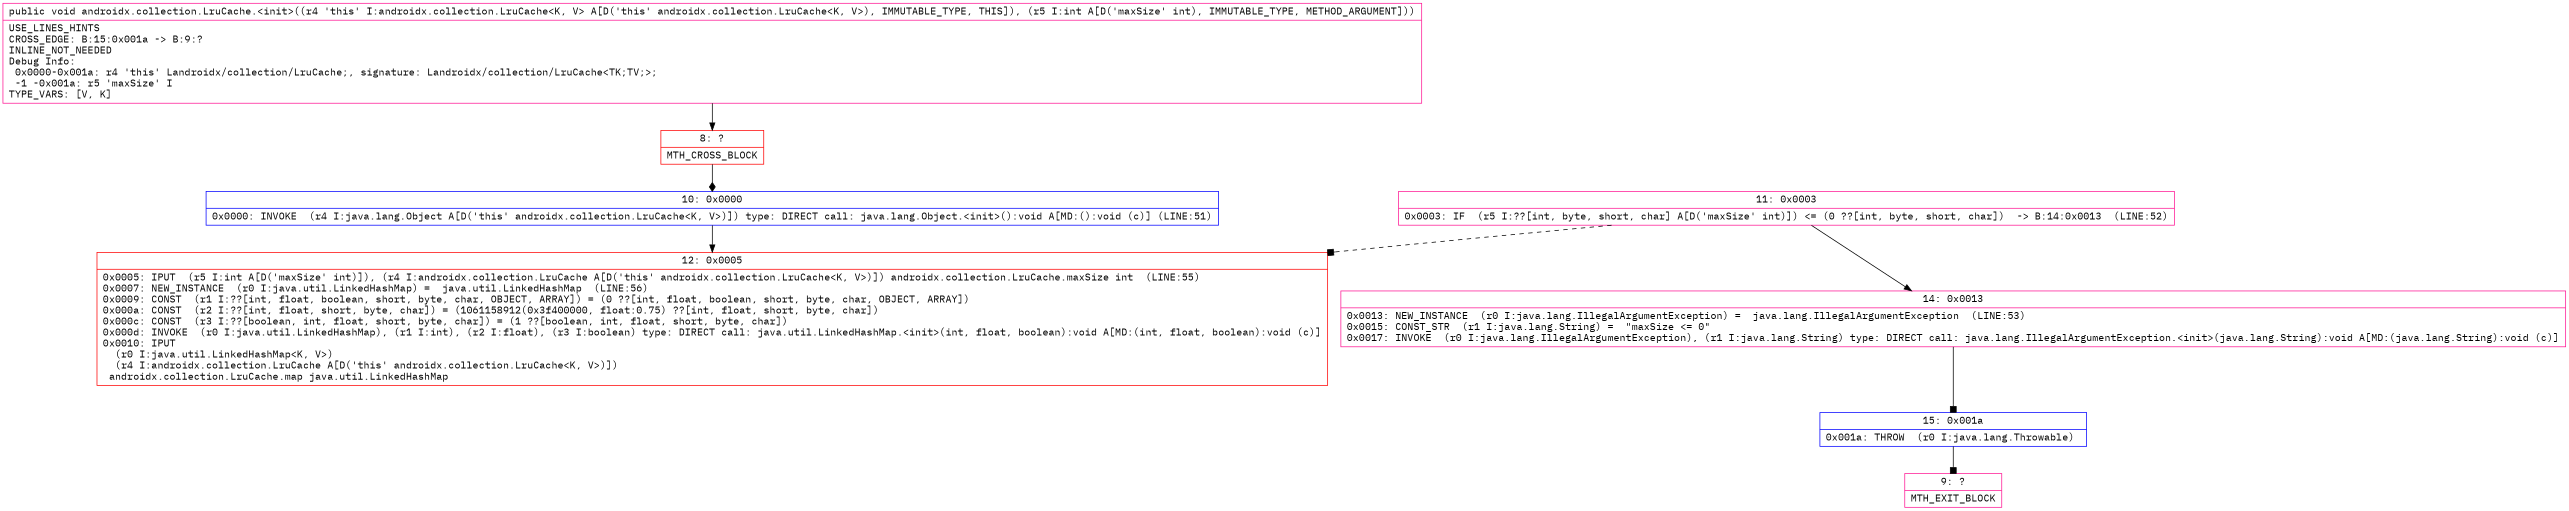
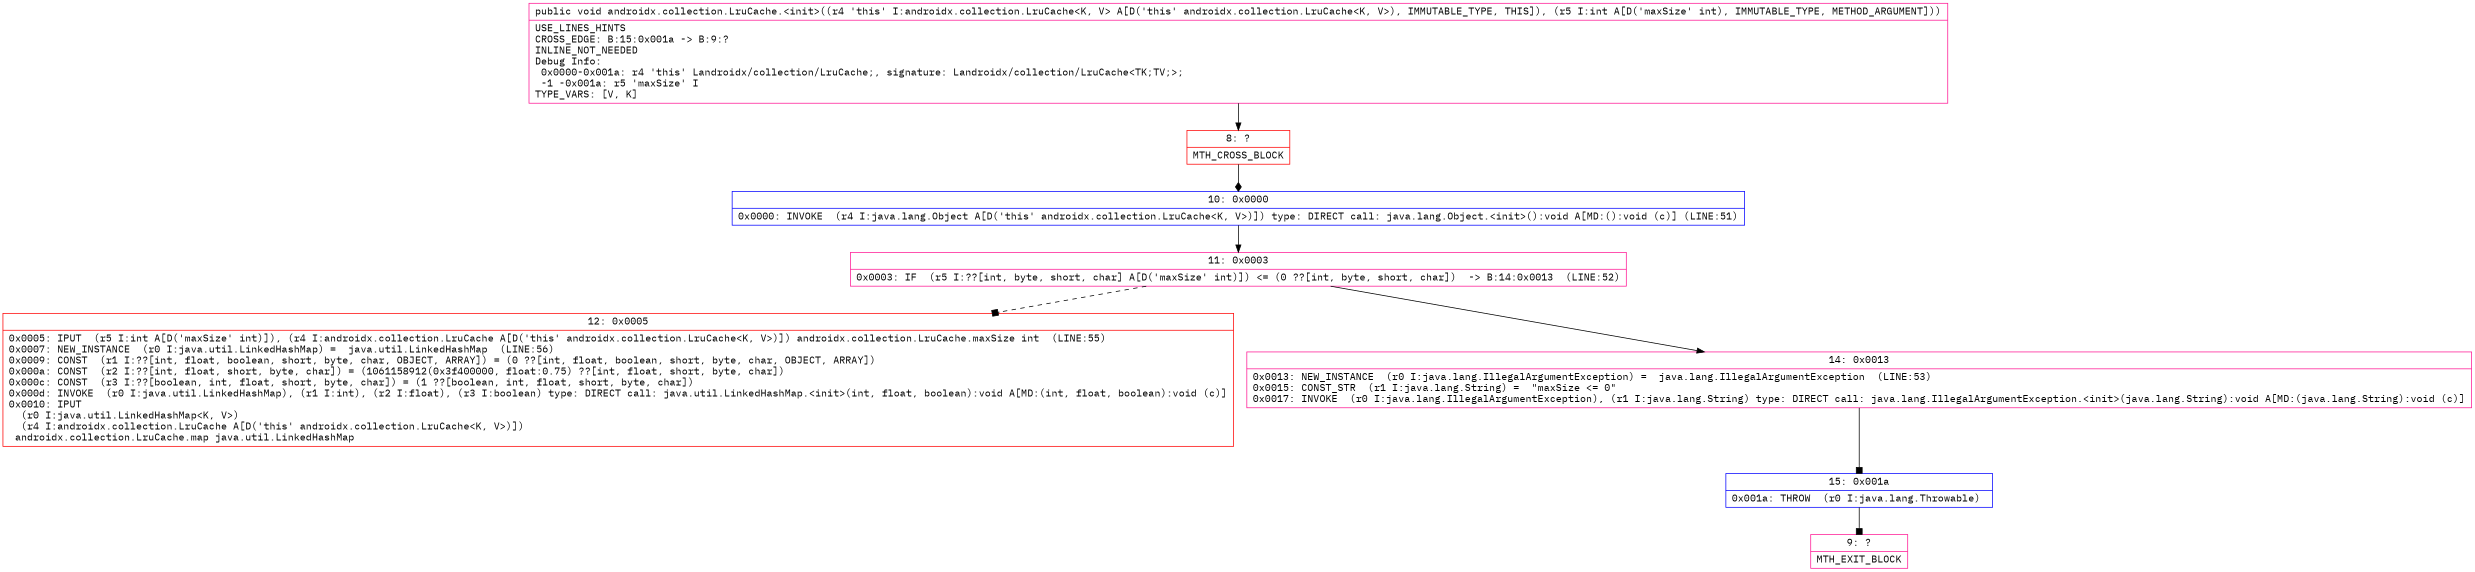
(712, 235) -> (1238, 235)
